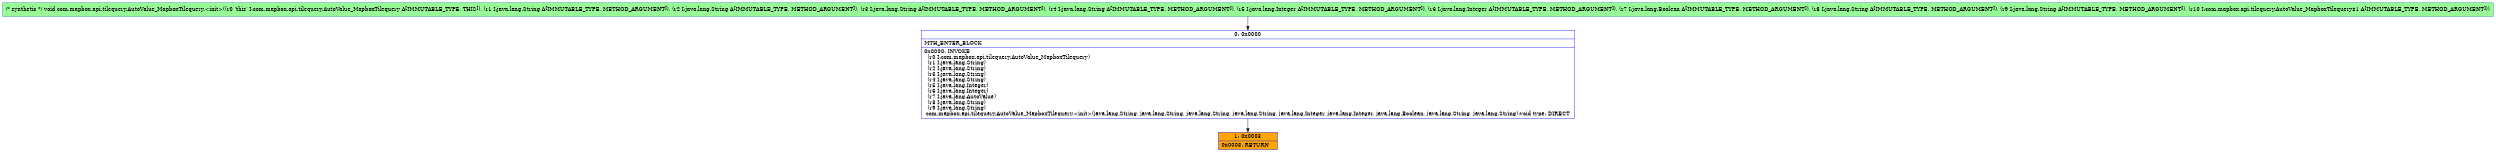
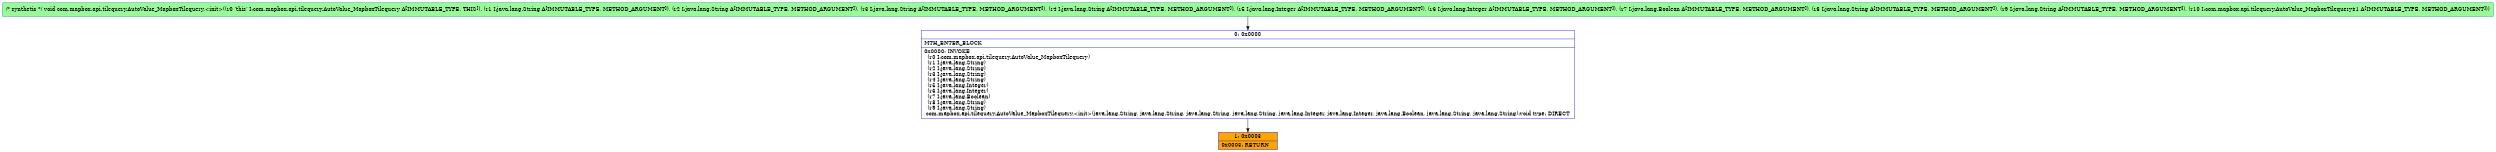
(960, 97) -> (957, 97)
